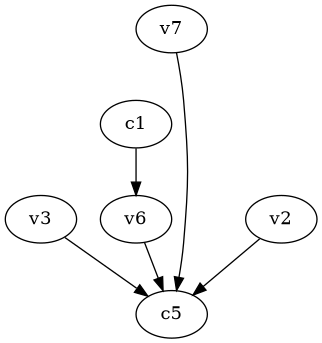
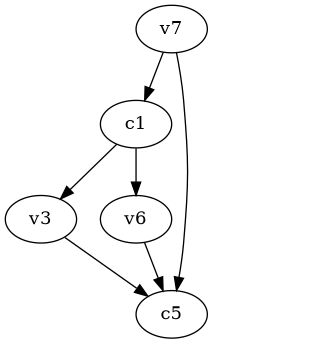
none -> (156, 70)
none -> (93, 167)
(281, 219) -> none
